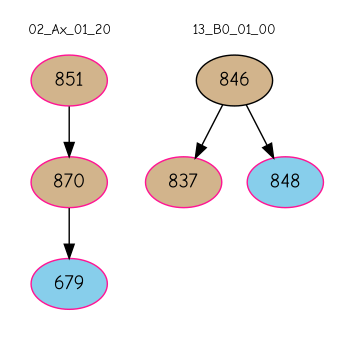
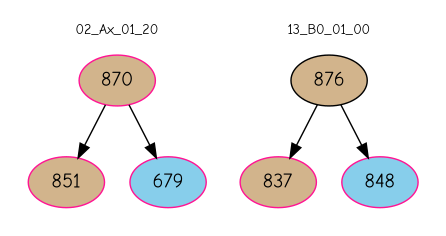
(234, 81) -> (329, 81)
(69, 124) -> (95, 125)
